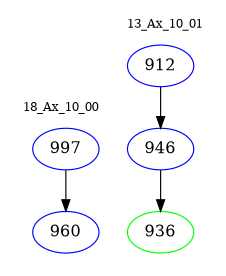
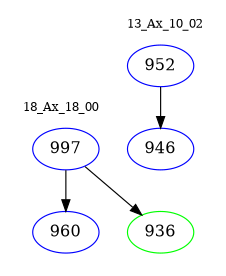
(165, 25) -> (165, 25)
(161, 66) -> (161, 66)
(61, 108) -> (61, 108)
(161, 185) -> (101, 180)
